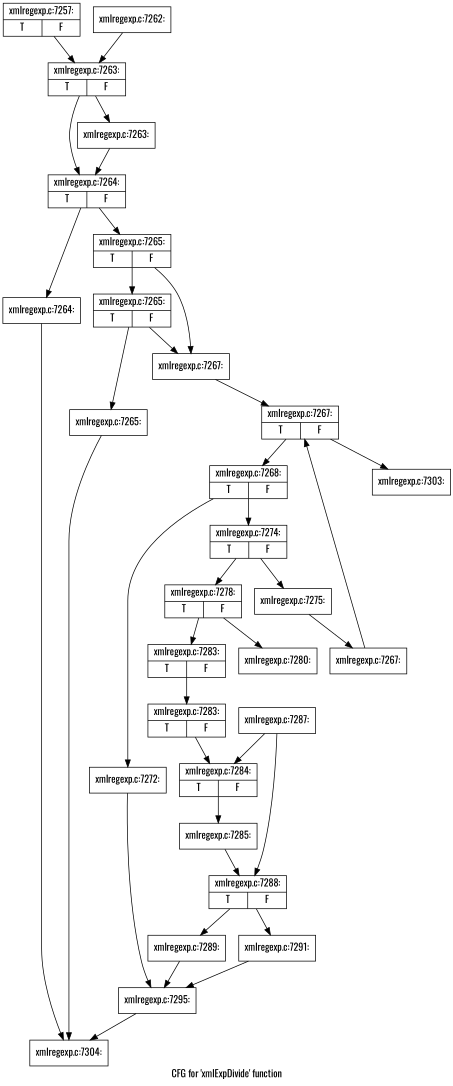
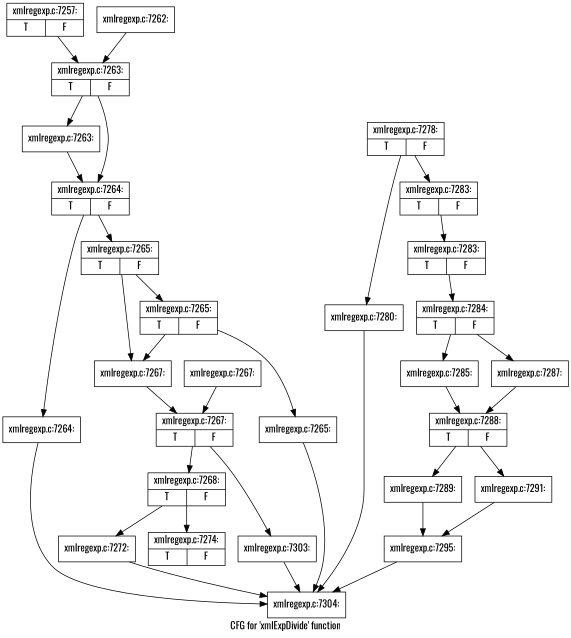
none -> (364, 464)
(228, 569) -> none
none -> (290, 574)
(293, 601) -> none
(252, 746) -> (492, 345)
(130, 888) -> (194, 580)
